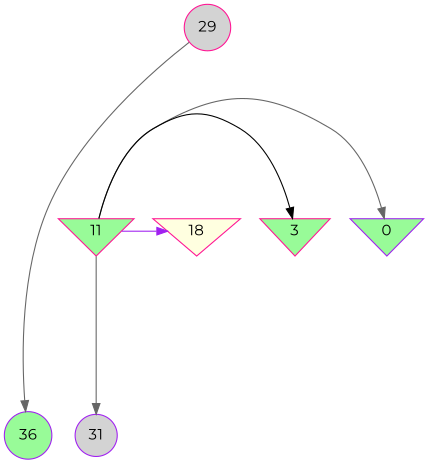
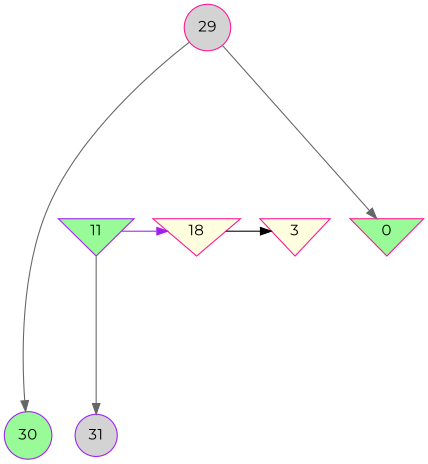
(236, 99) -> (296, 128)
(198, 114) -> (243, 231)
(96, 231) -> (96, 231)
(295, 231) -> (295, 231)
(387, 231) -> (387, 231)
(28, 435) -> (28, 435)
